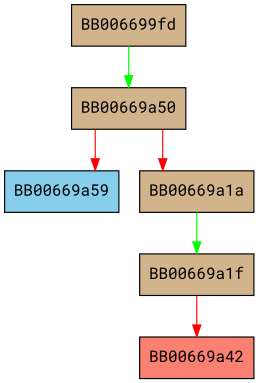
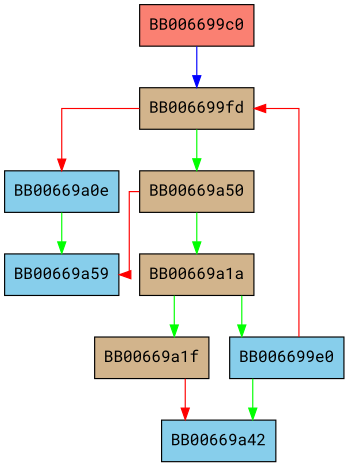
none -> (197, 25)
(163, 144) -> (197, 227)
none -> (62, 192)
(197, 358) -> (219, 441)
none -> (287, 358)
